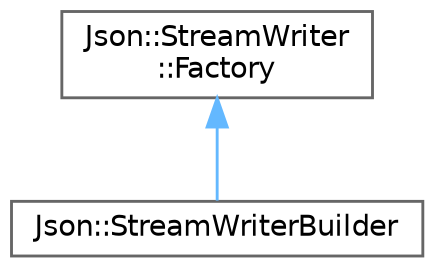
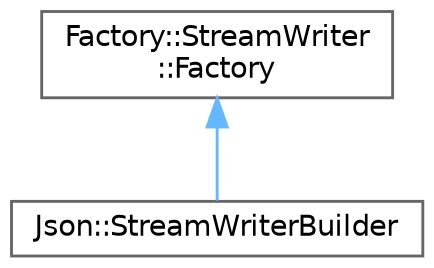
(217, 55) -> (217, 55)
